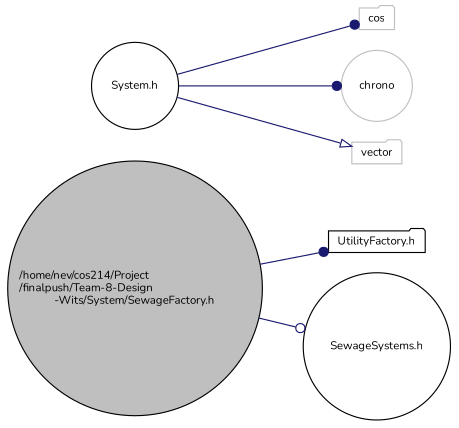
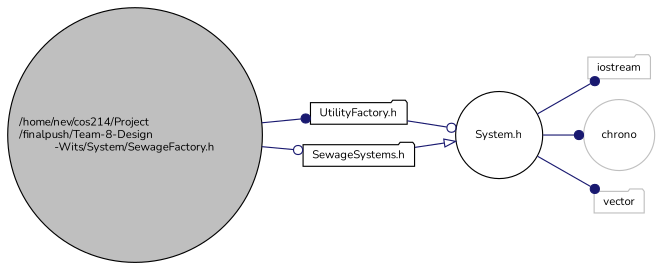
(377, 19) -> (619, 68)
(259, 120) -> (564, 171)
none -> (427, 124)
none -> (430, 145)
(377, 346) -> (359, 156)
